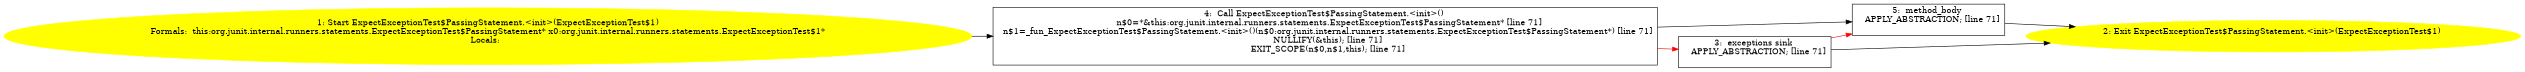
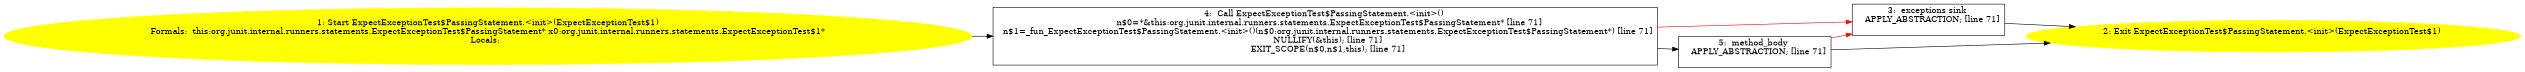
(1839, 36) -> (1839, 36)
